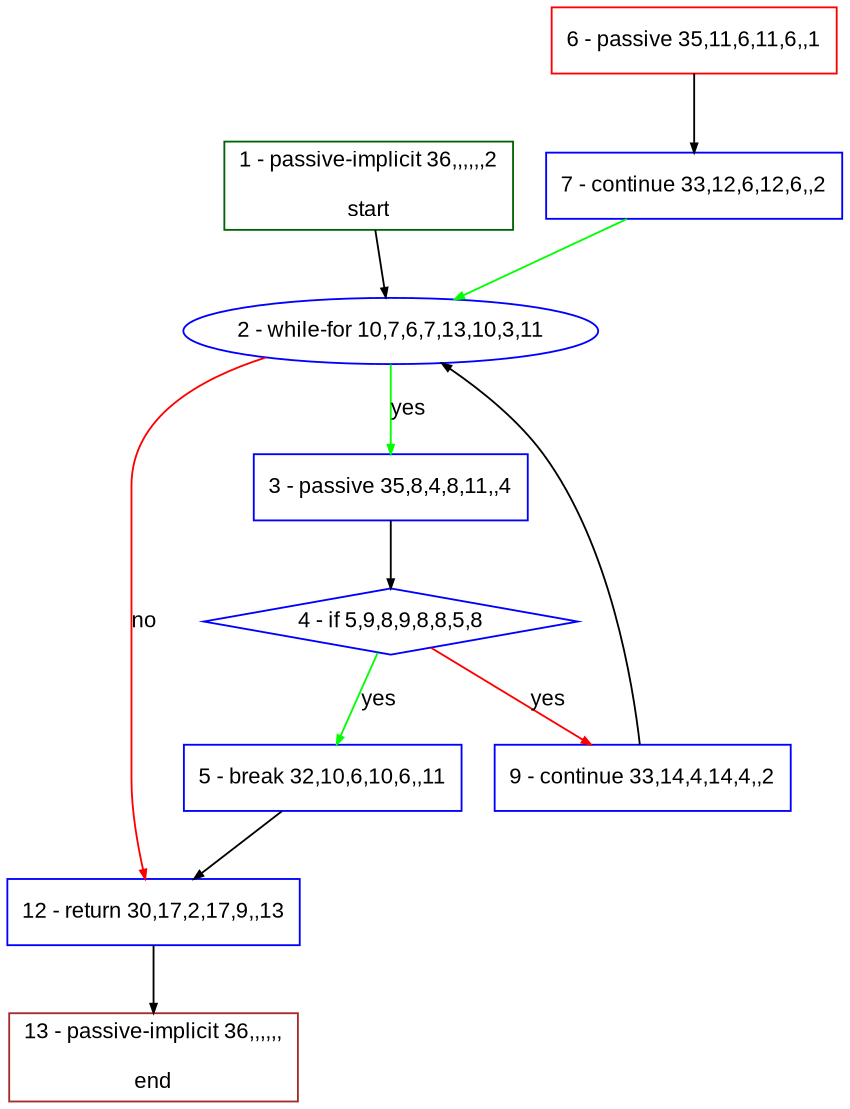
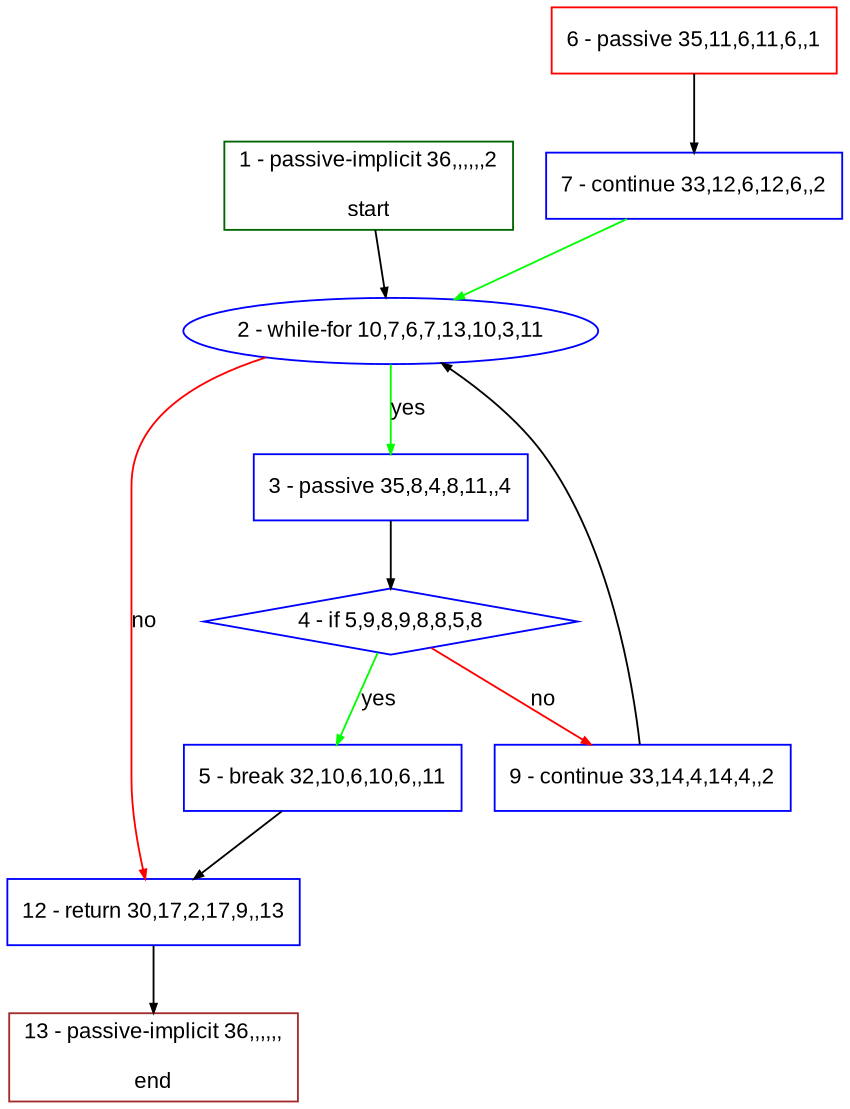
(548, 700) -> (543, 700)
